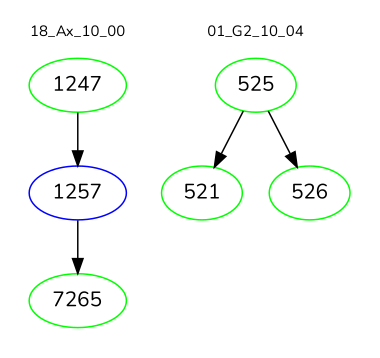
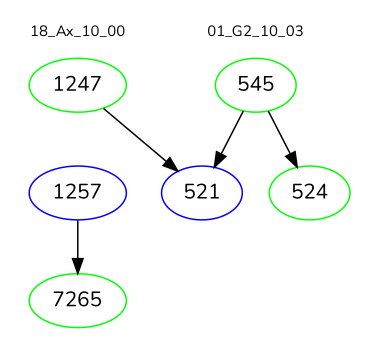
(256, 32) -> (256, 32)
(256, 85) -> (256, 85)
(78, 132) -> (129, 130)
(202, 193) -> (202, 193)
(310, 193) -> (310, 193)
